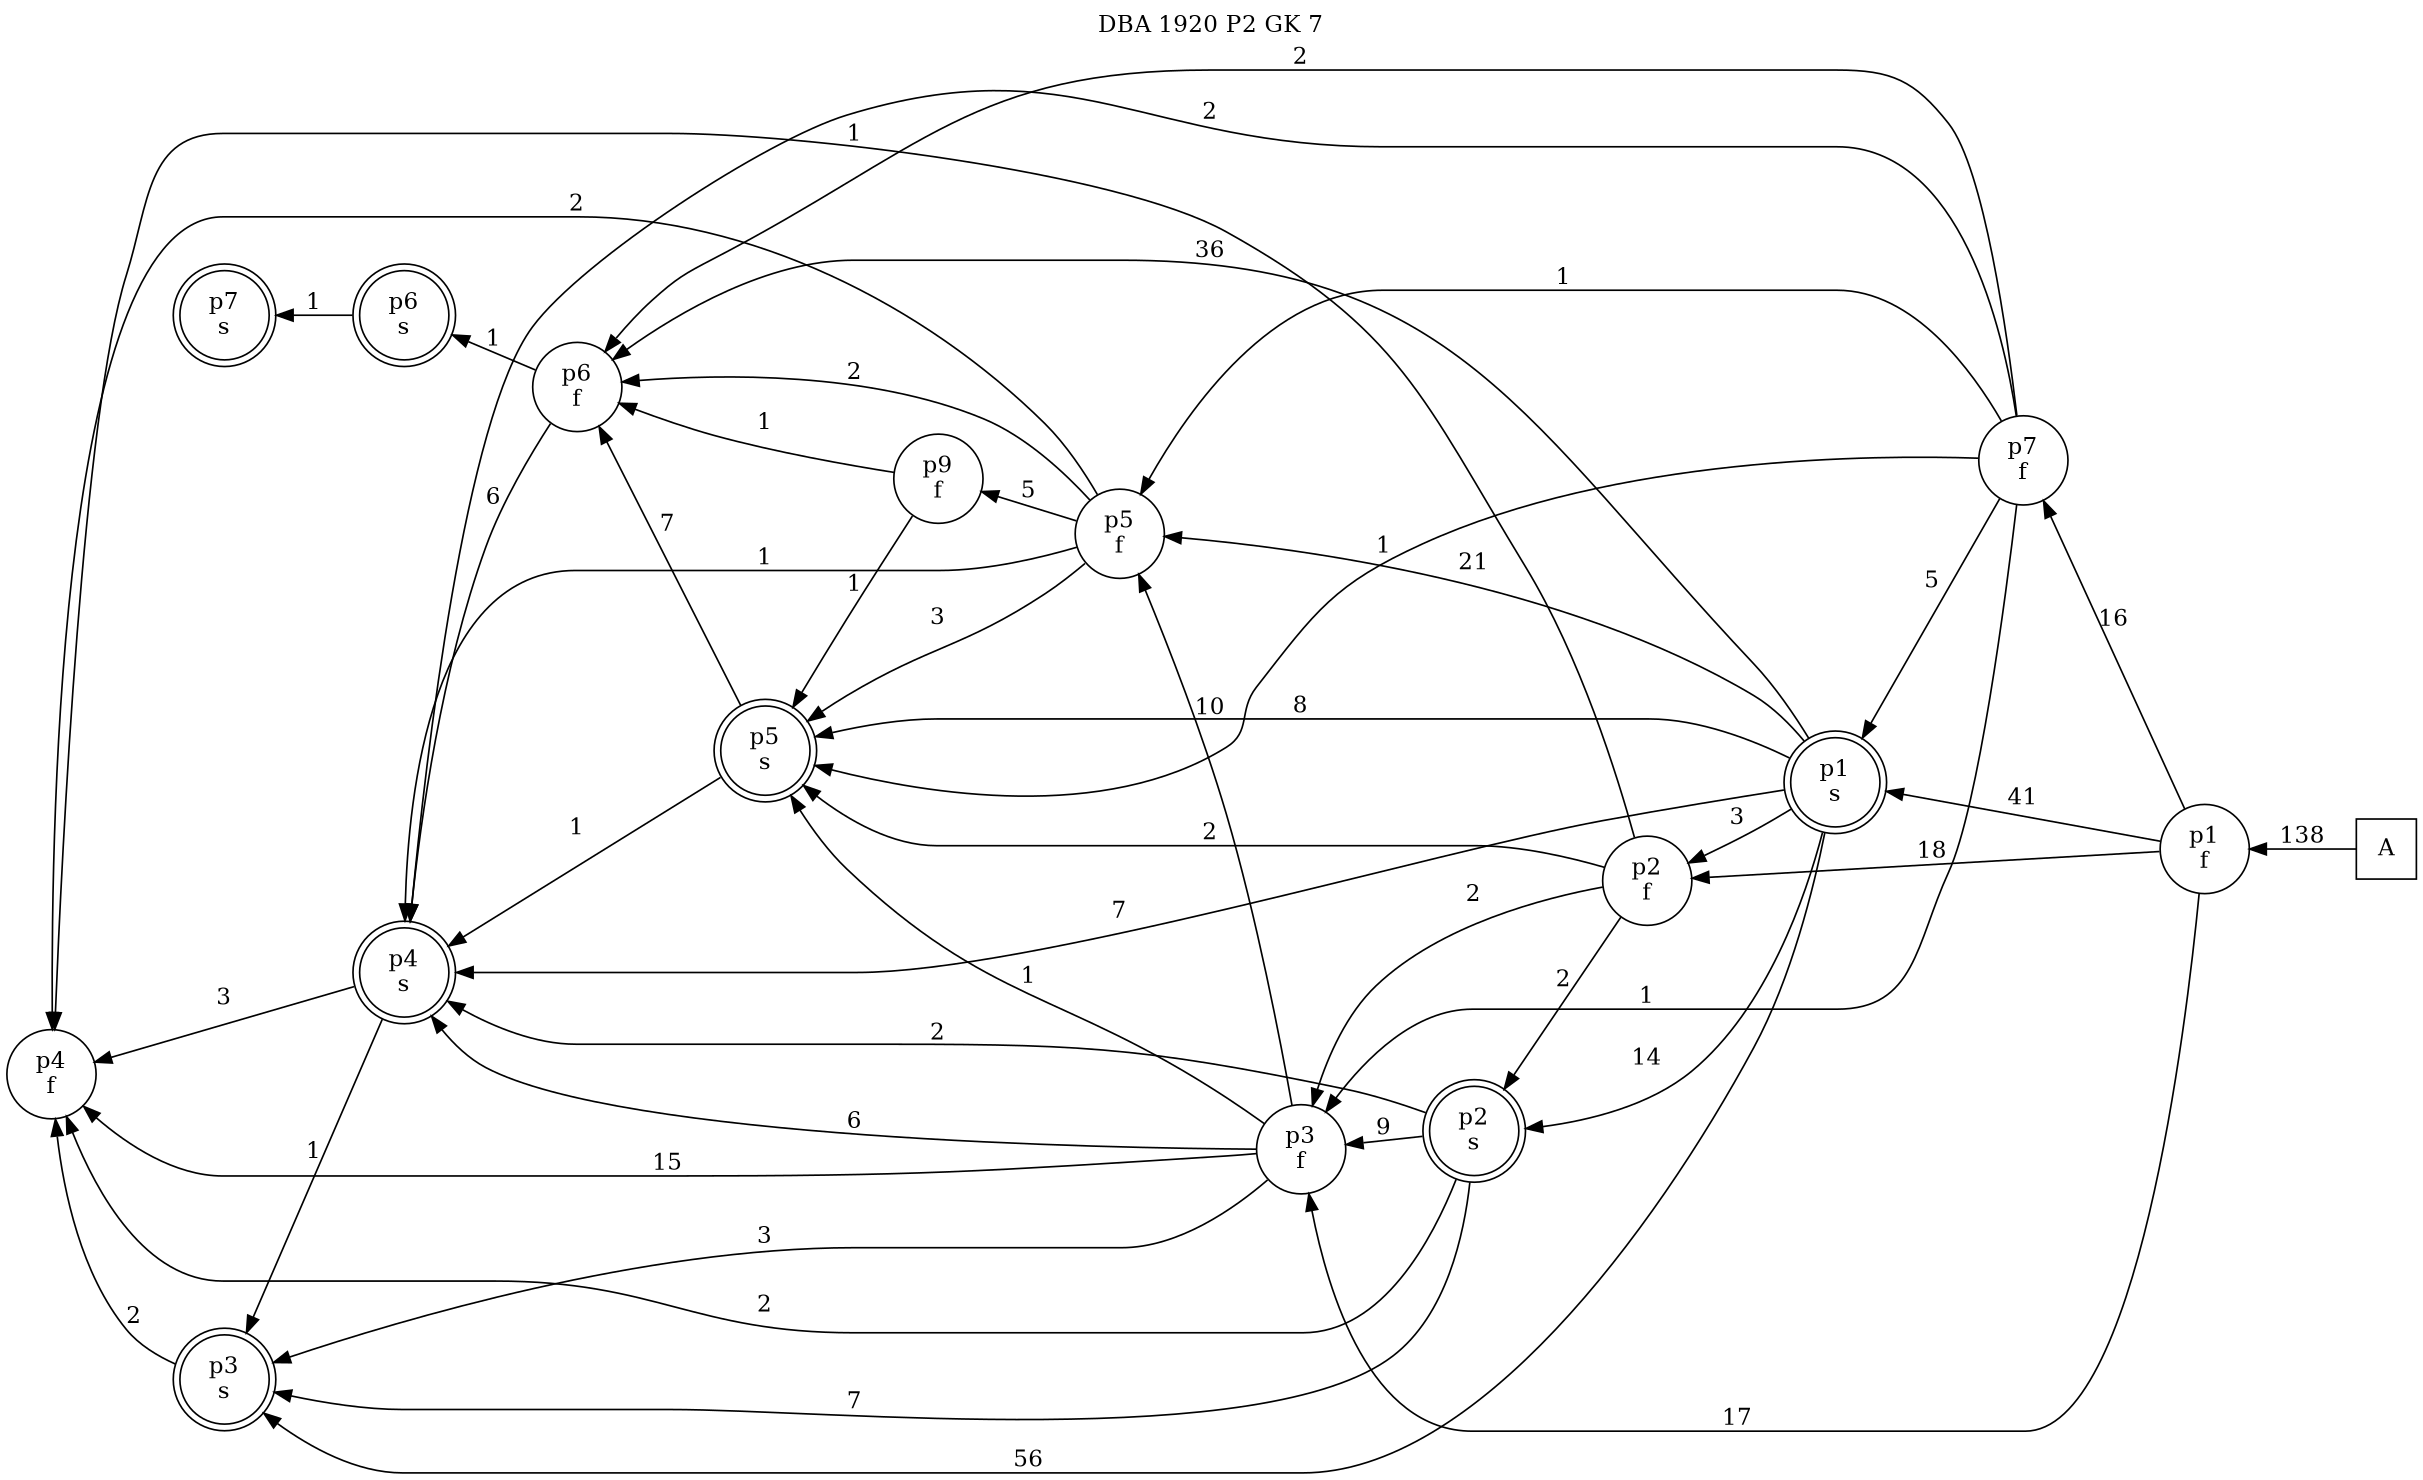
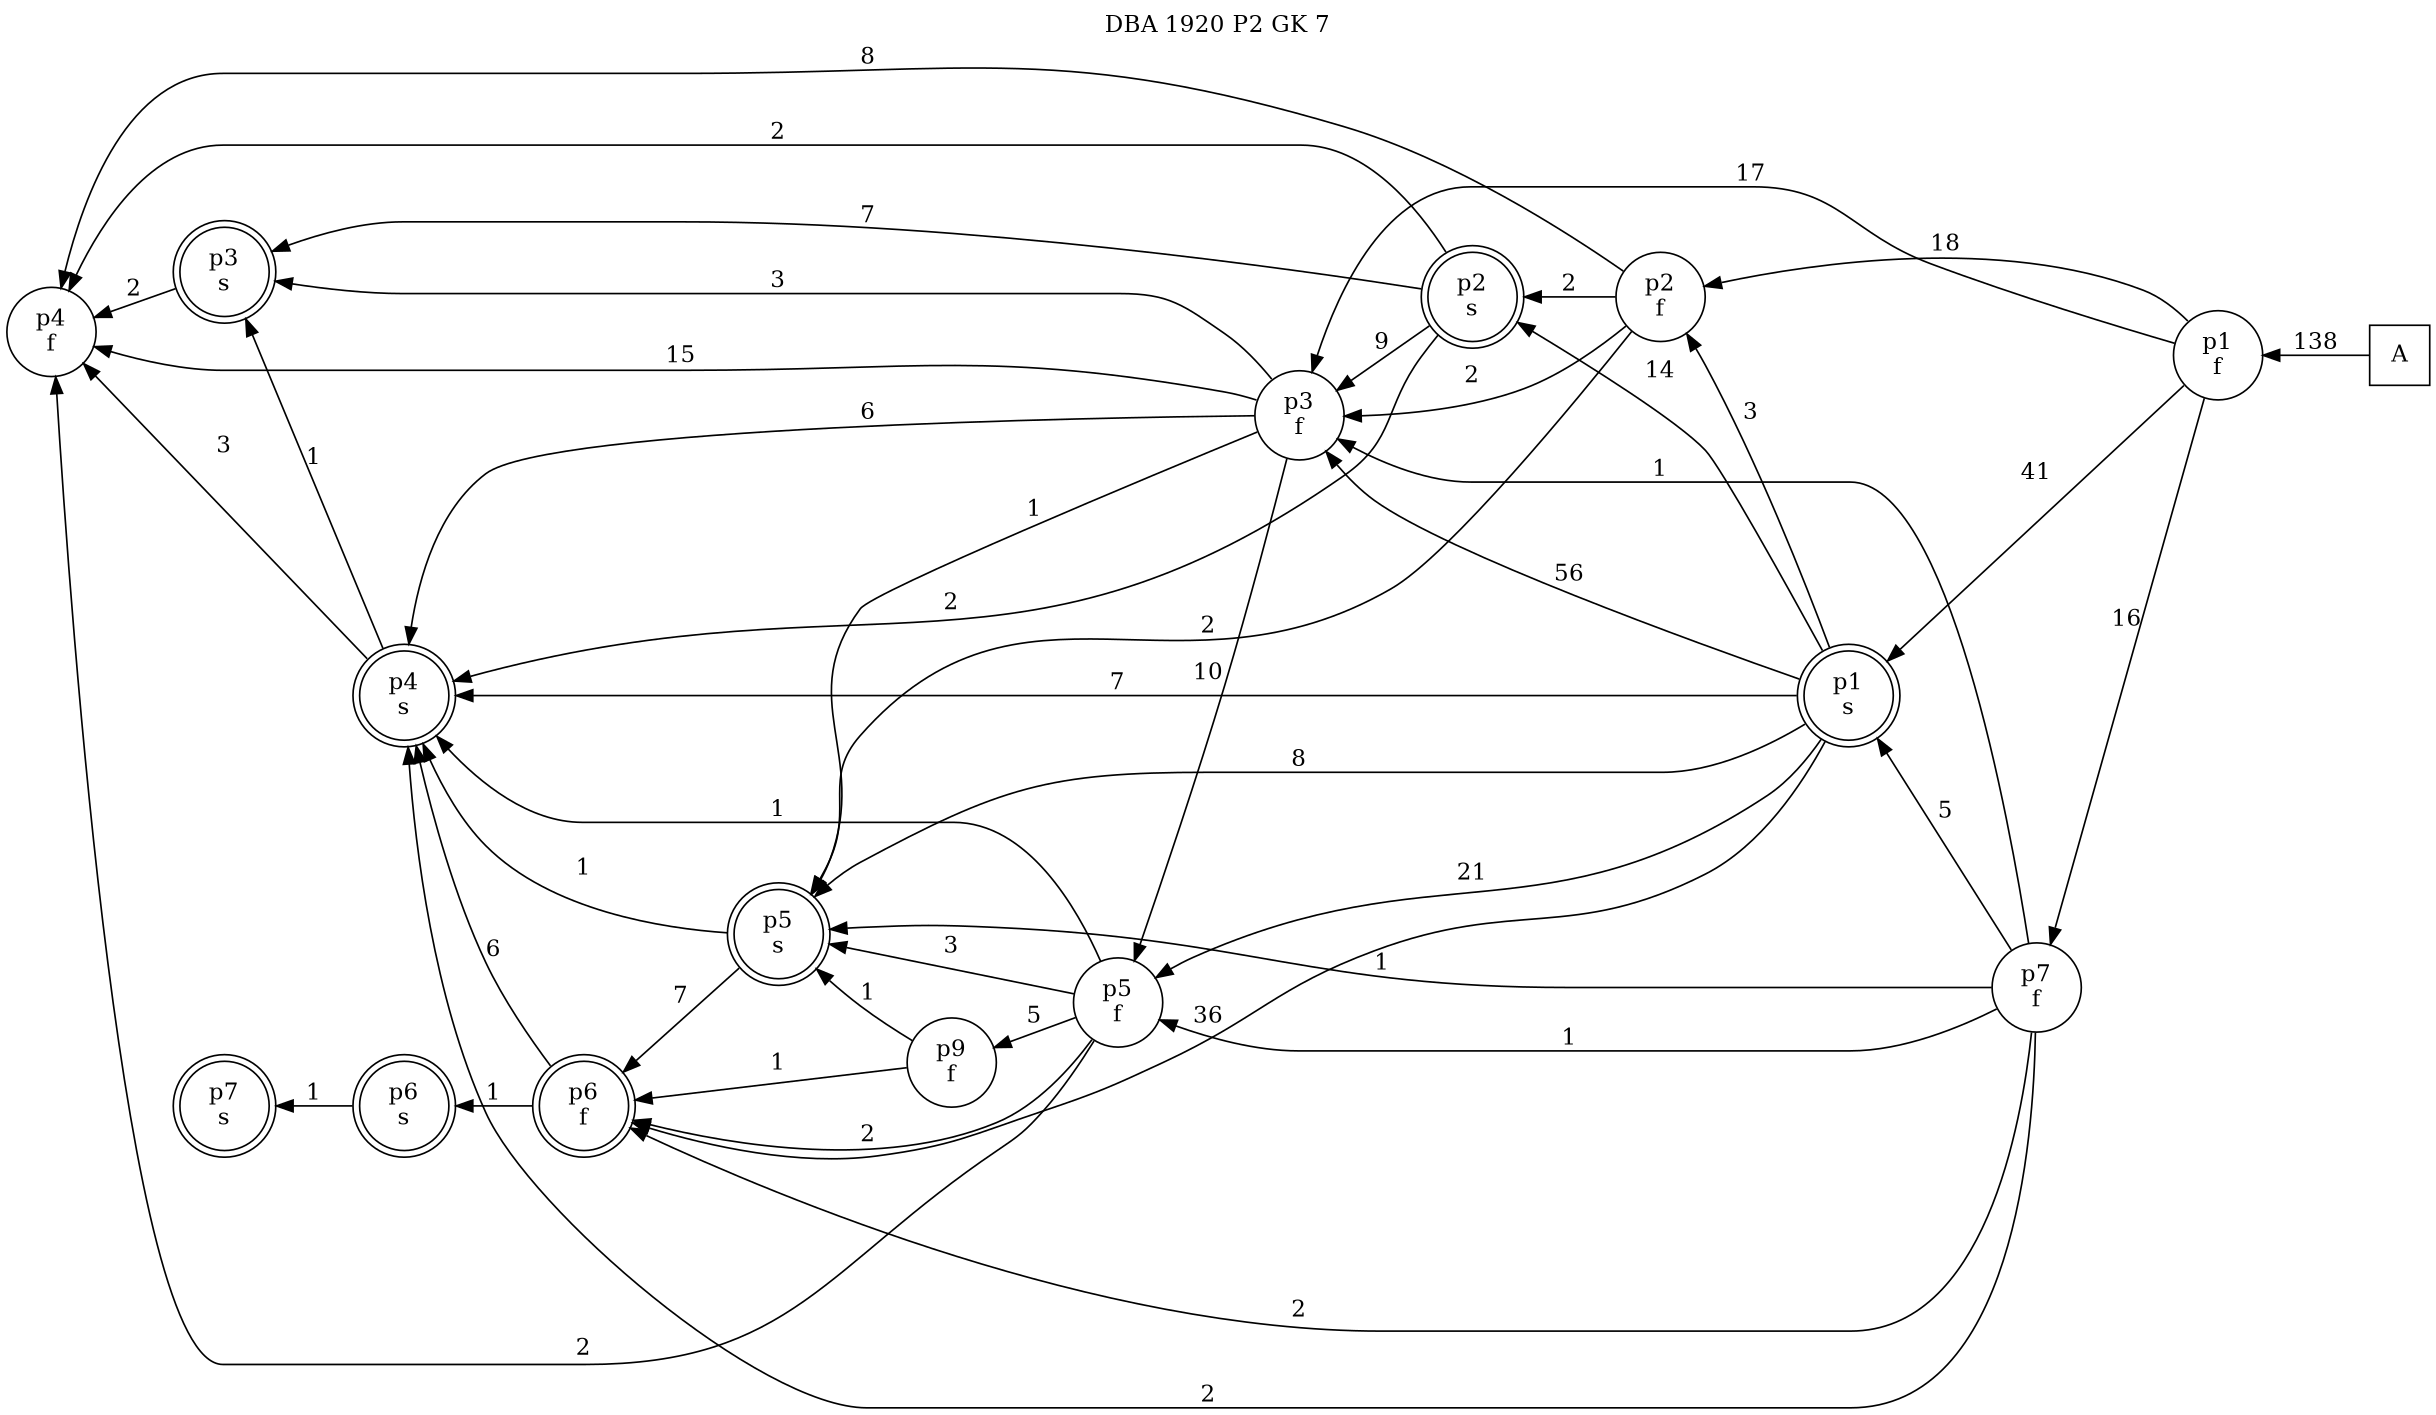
(855, 134) -> (869, 58)
(577, 387) -> (584, 1106)
(1219, 1473) -> (1559, 589)
